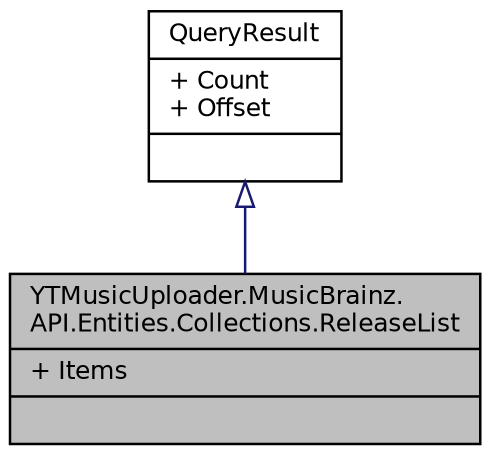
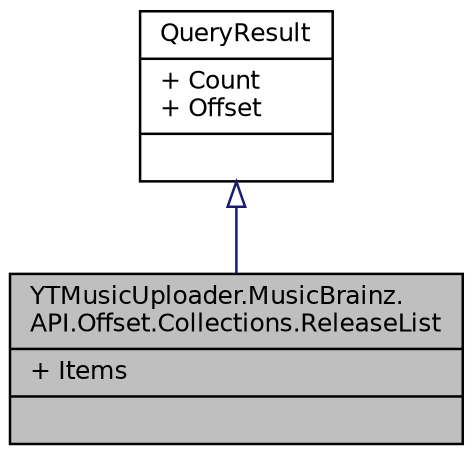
(245, 324) -> (236, 324)
